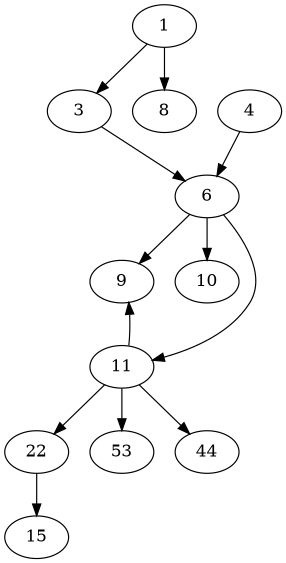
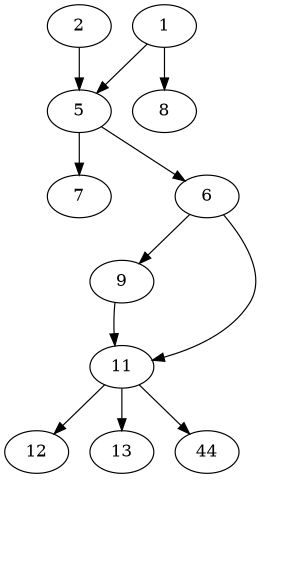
none -> (79, 26)
(79, 111) -> (79, 111)
(250, 111) -> none
none -> (79, 196)
(207, 282) -> none
(130, 330) -> (114, 318)
(37, 452) -> (37, 452)
(122, 452) -> (122, 452)
(37, 537) -> none
